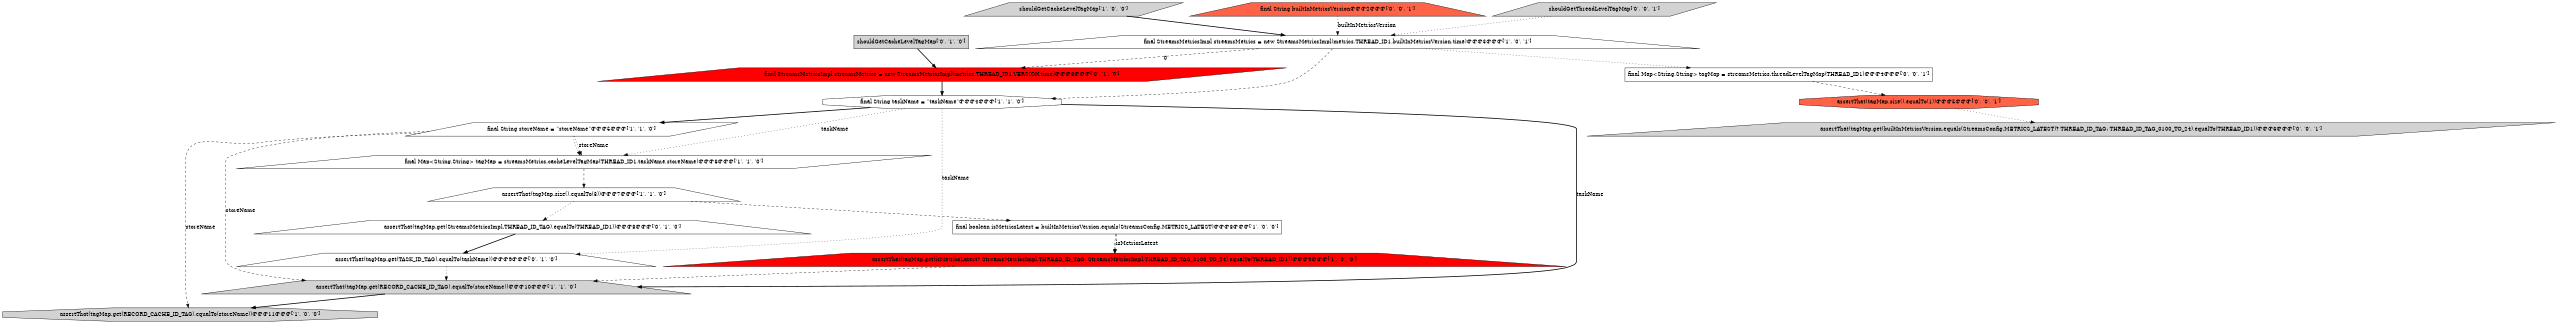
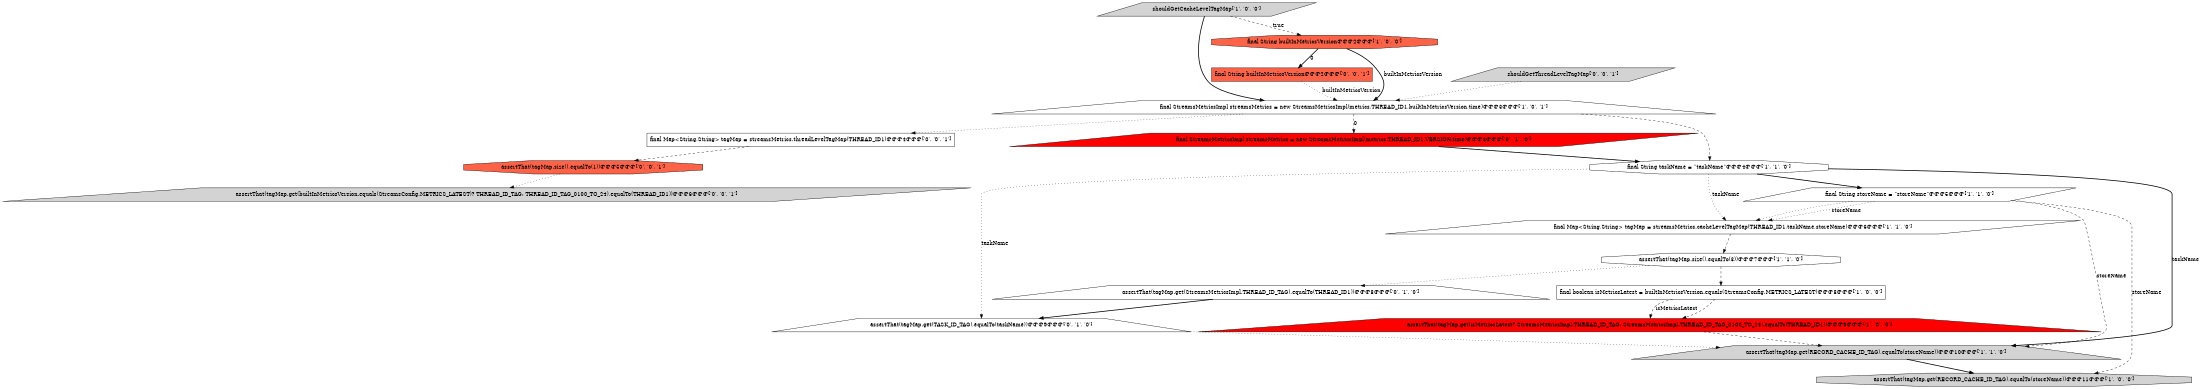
(1338, 9) -> (1292, 75)
(911, 42) -> none
none -> (1325, 42)
(584, 195) -> (1721, 260)
